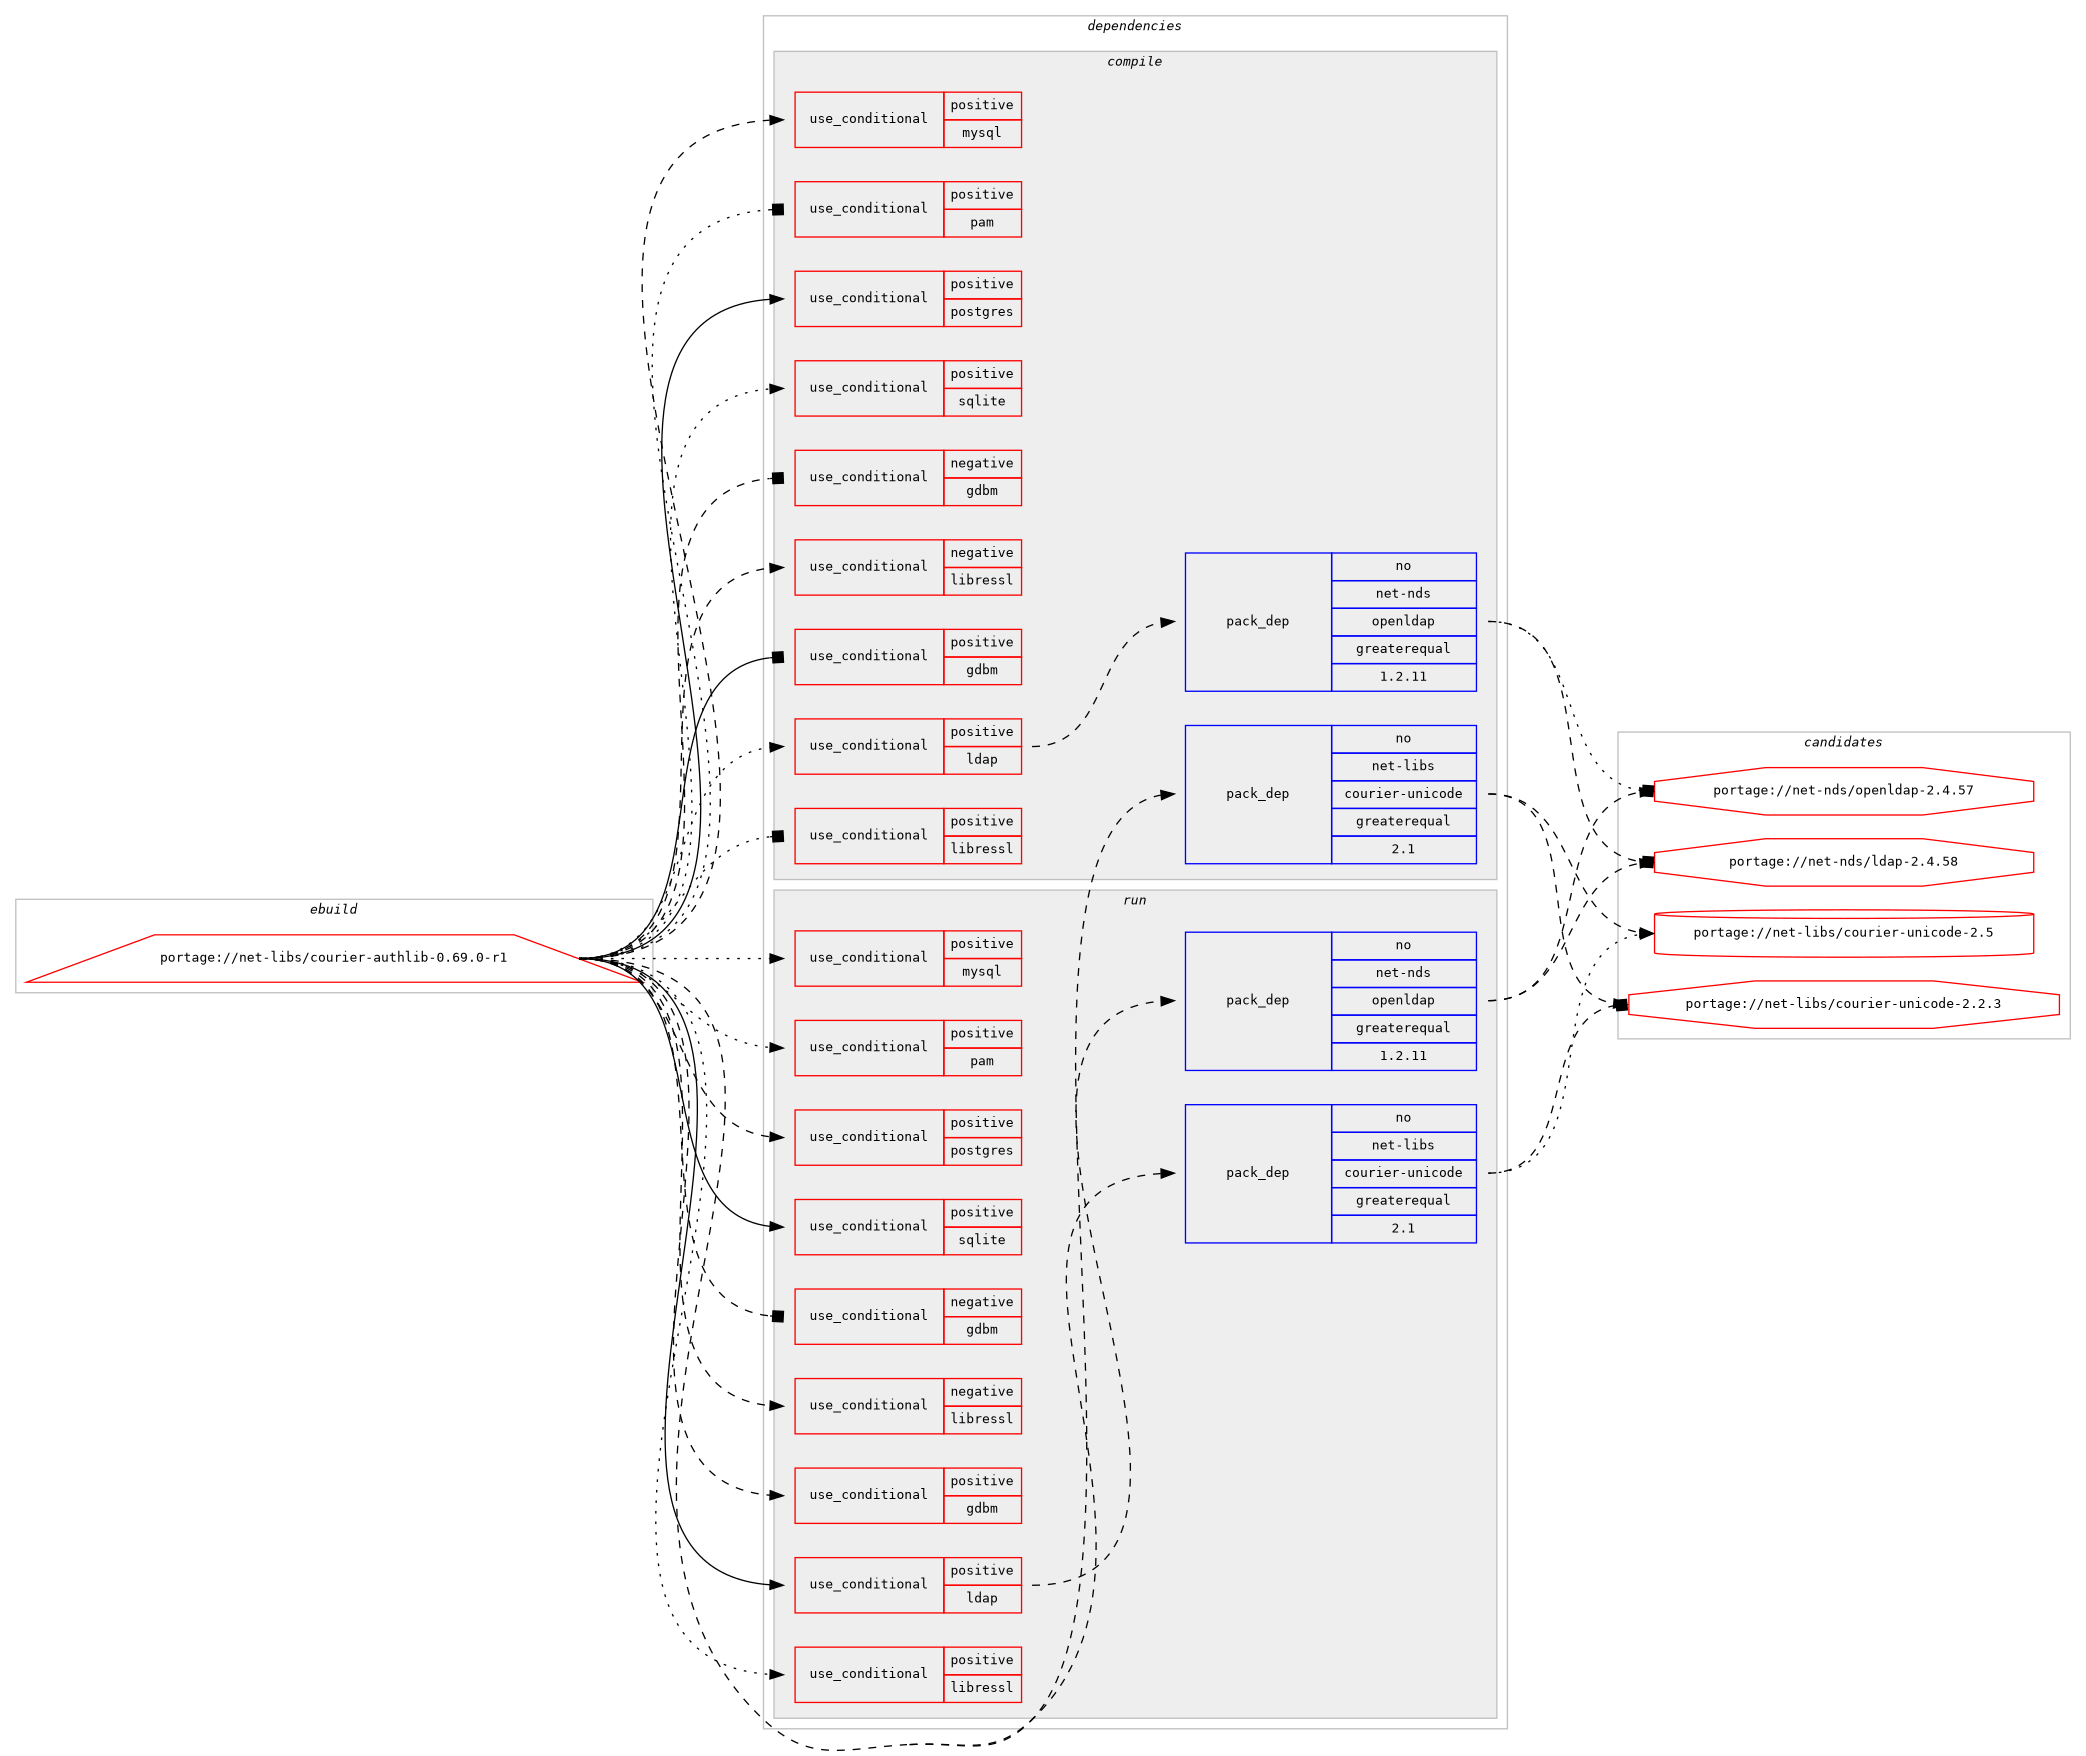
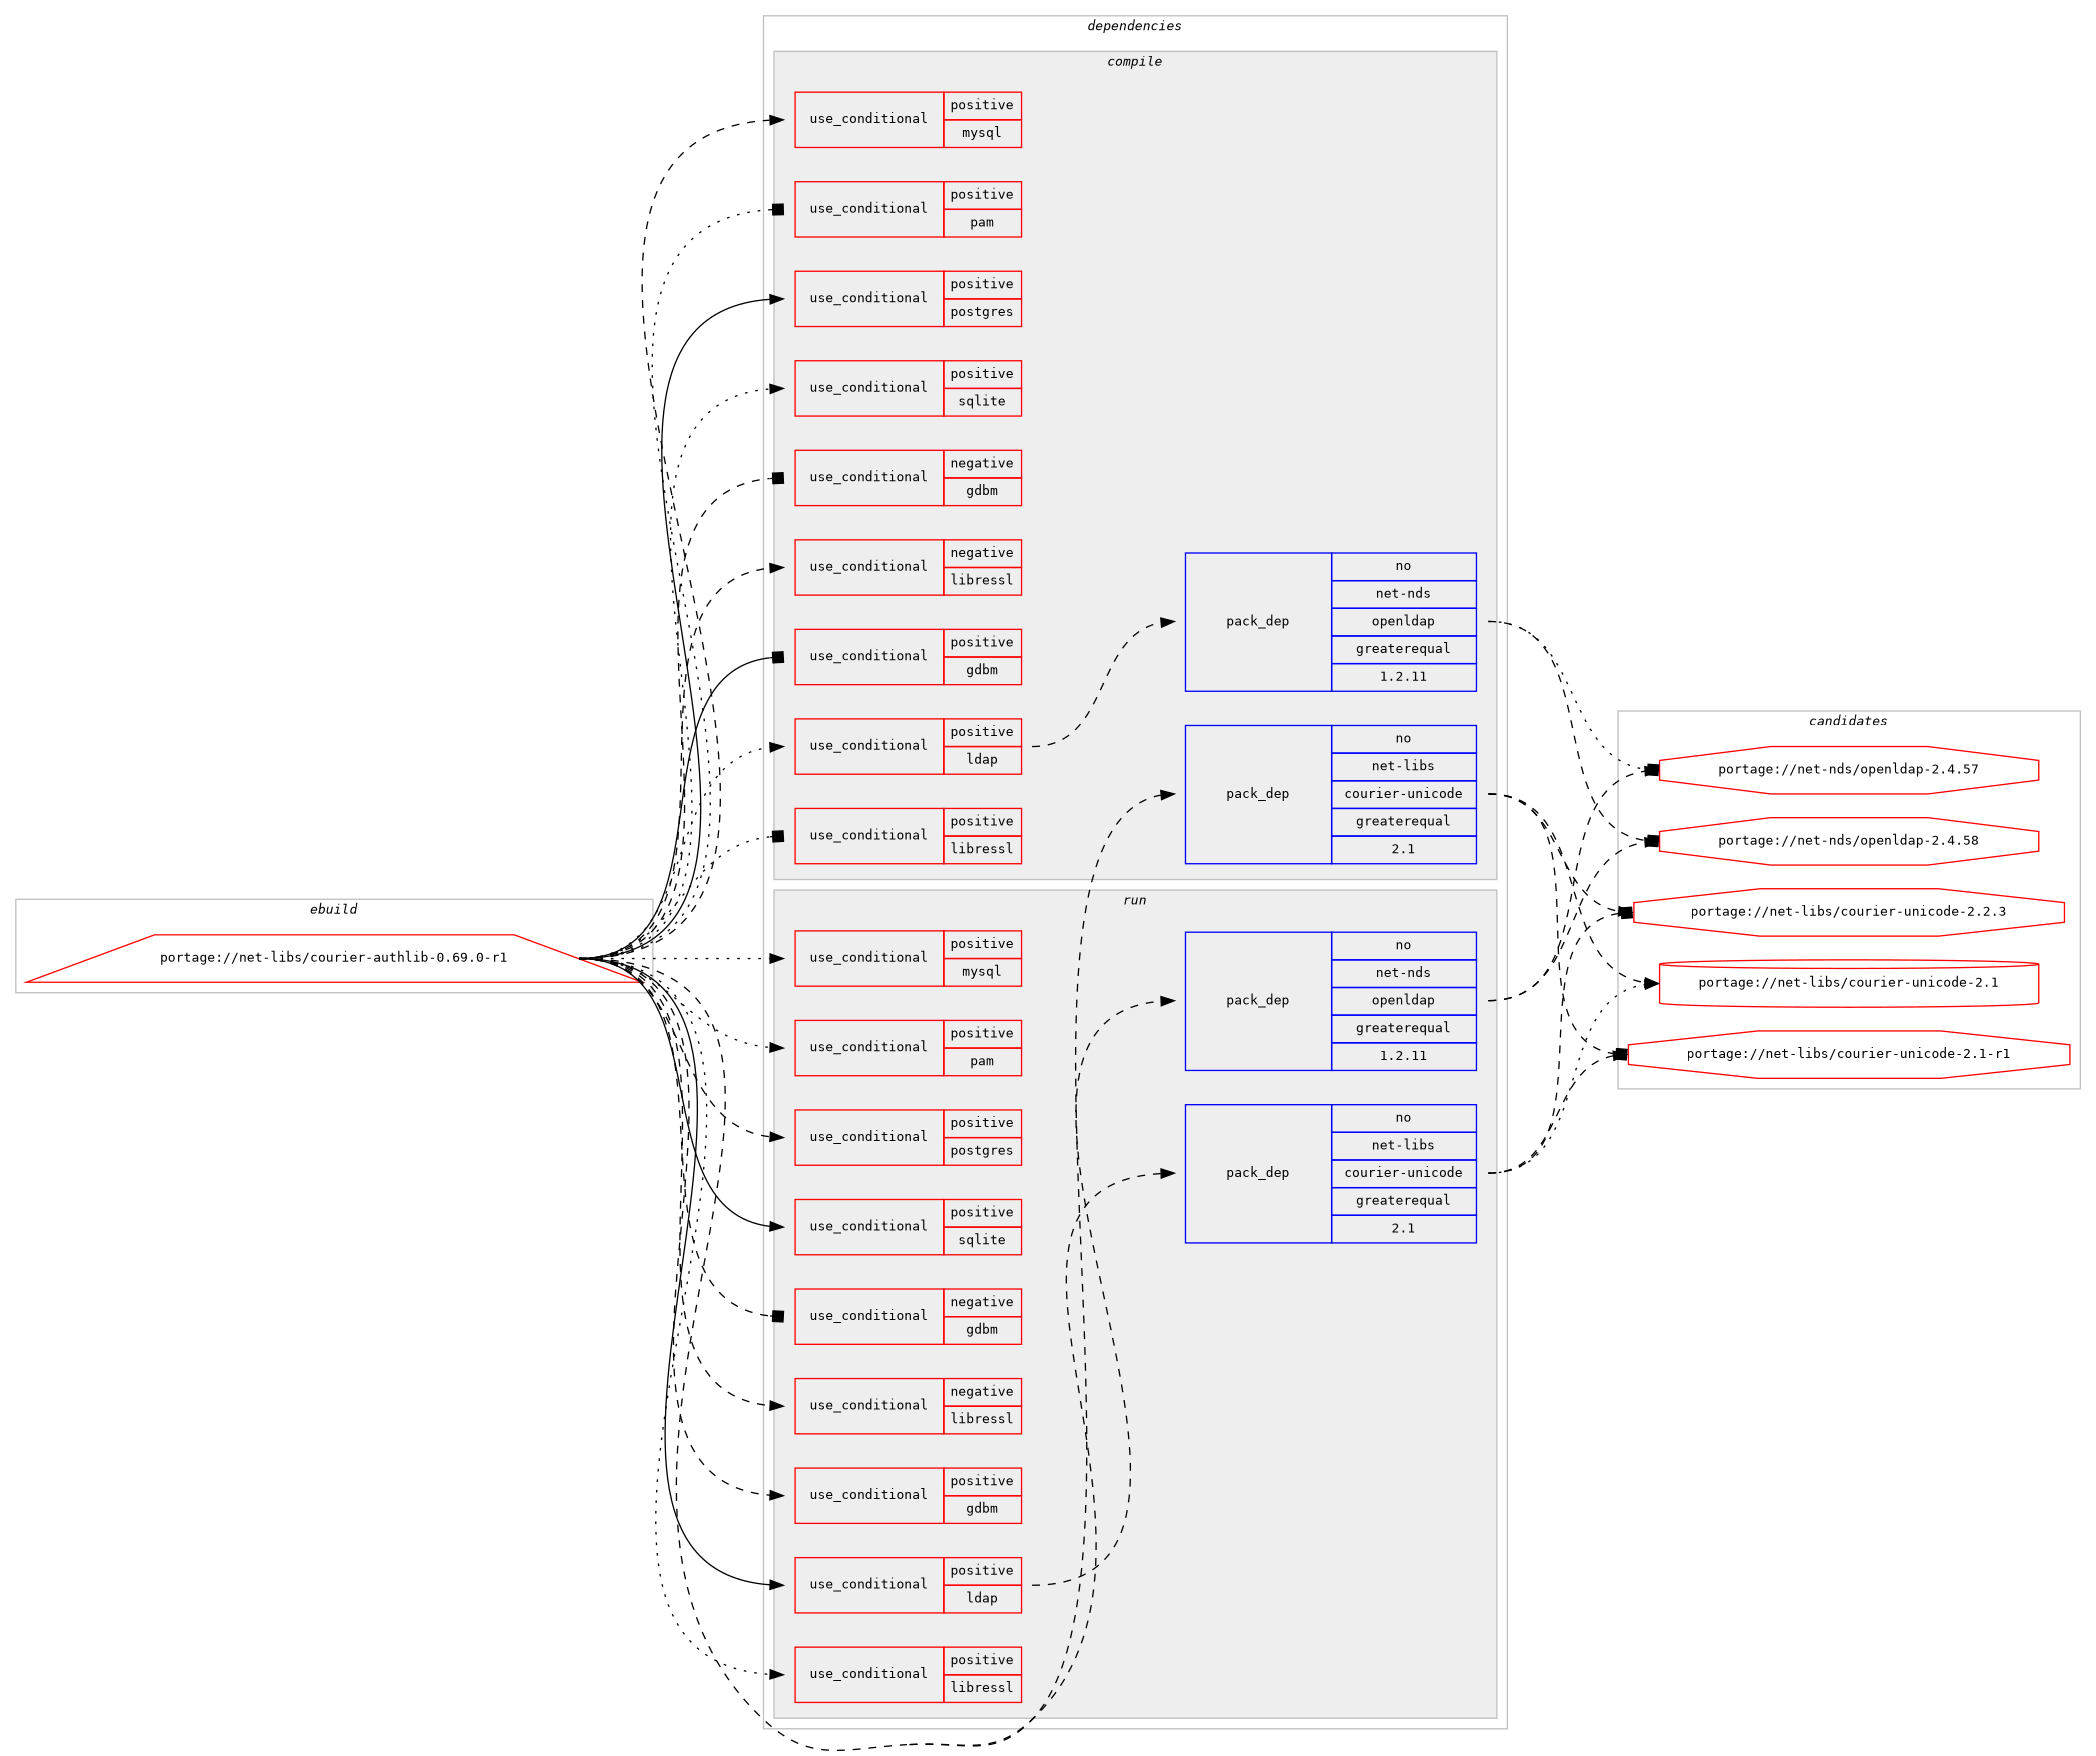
(1844, 862) -> (1849, 841)
(1844, 933) -> (1849, 984)
none -> (1849, 1055)
